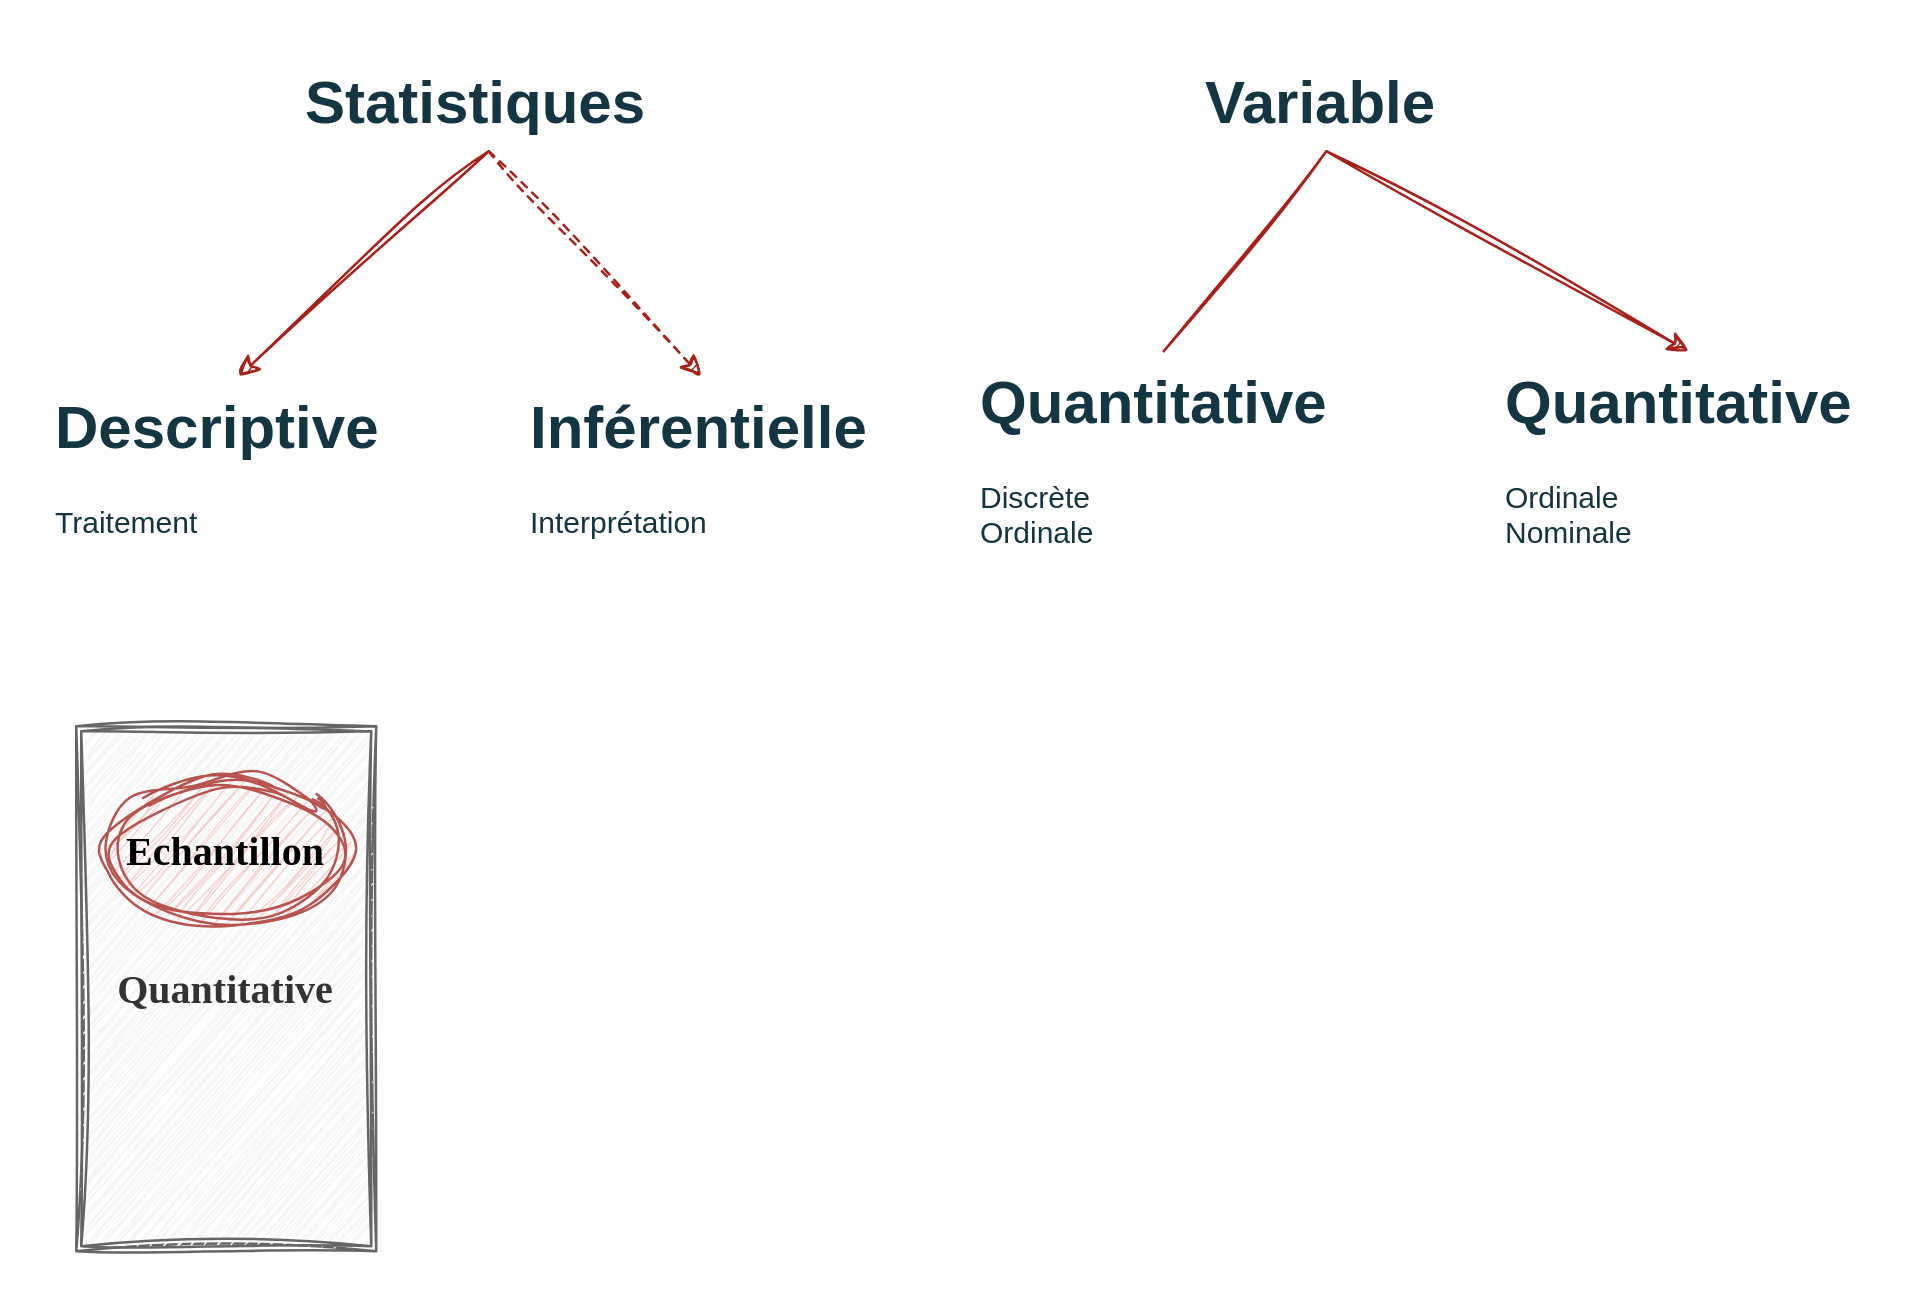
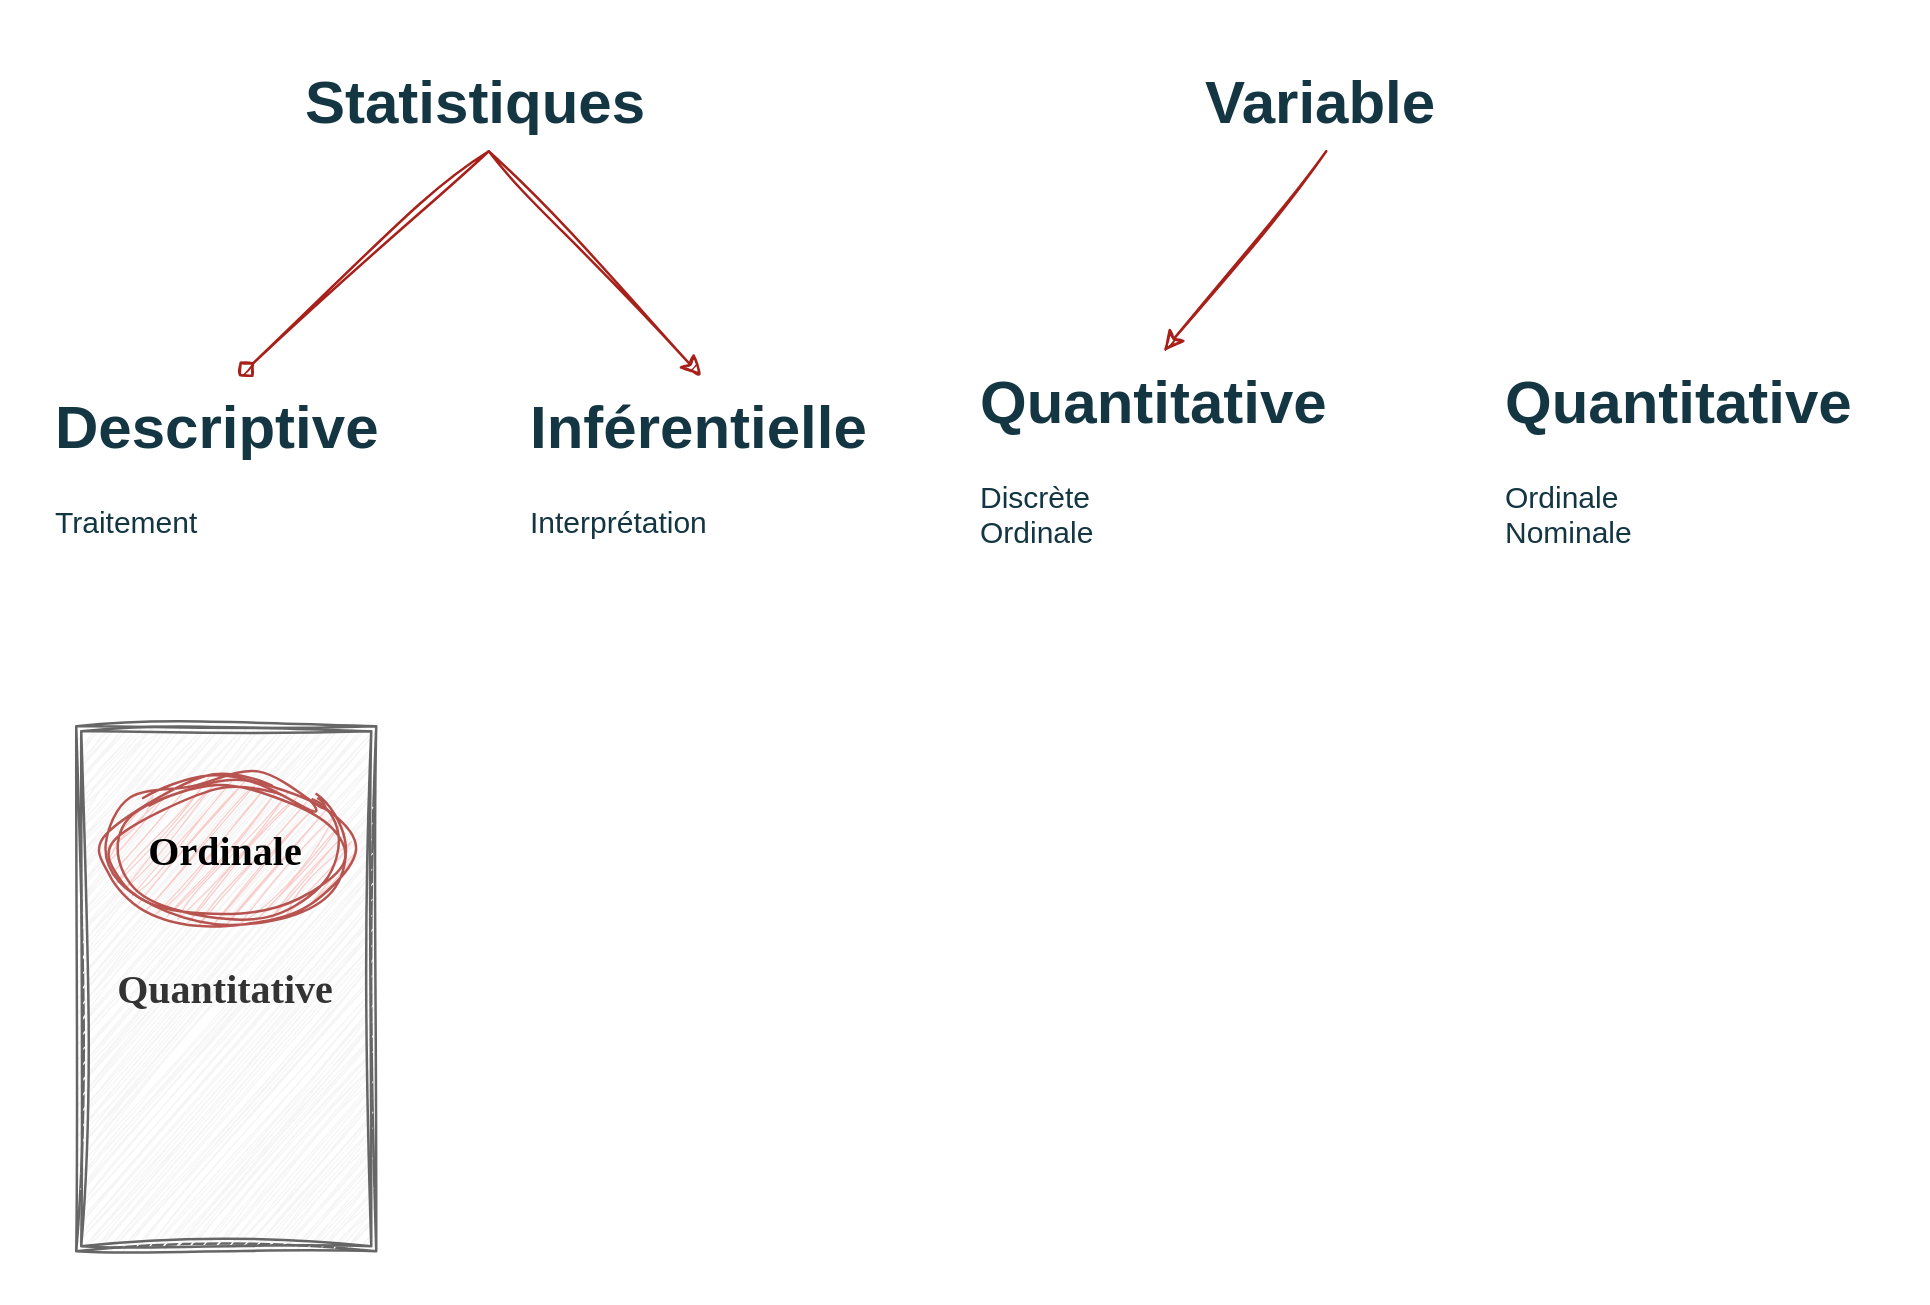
(1502, 248) -> none
(616, 286) -> (616, 286)
(1183, 327) -> (1189, 320)
(252, 364) -> (254, 363)
(226, 851) -> (226, 851)
